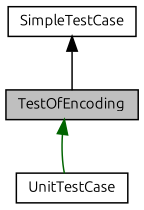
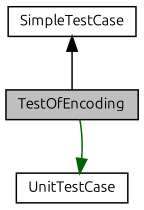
(62, 154) -> (82, 139)
